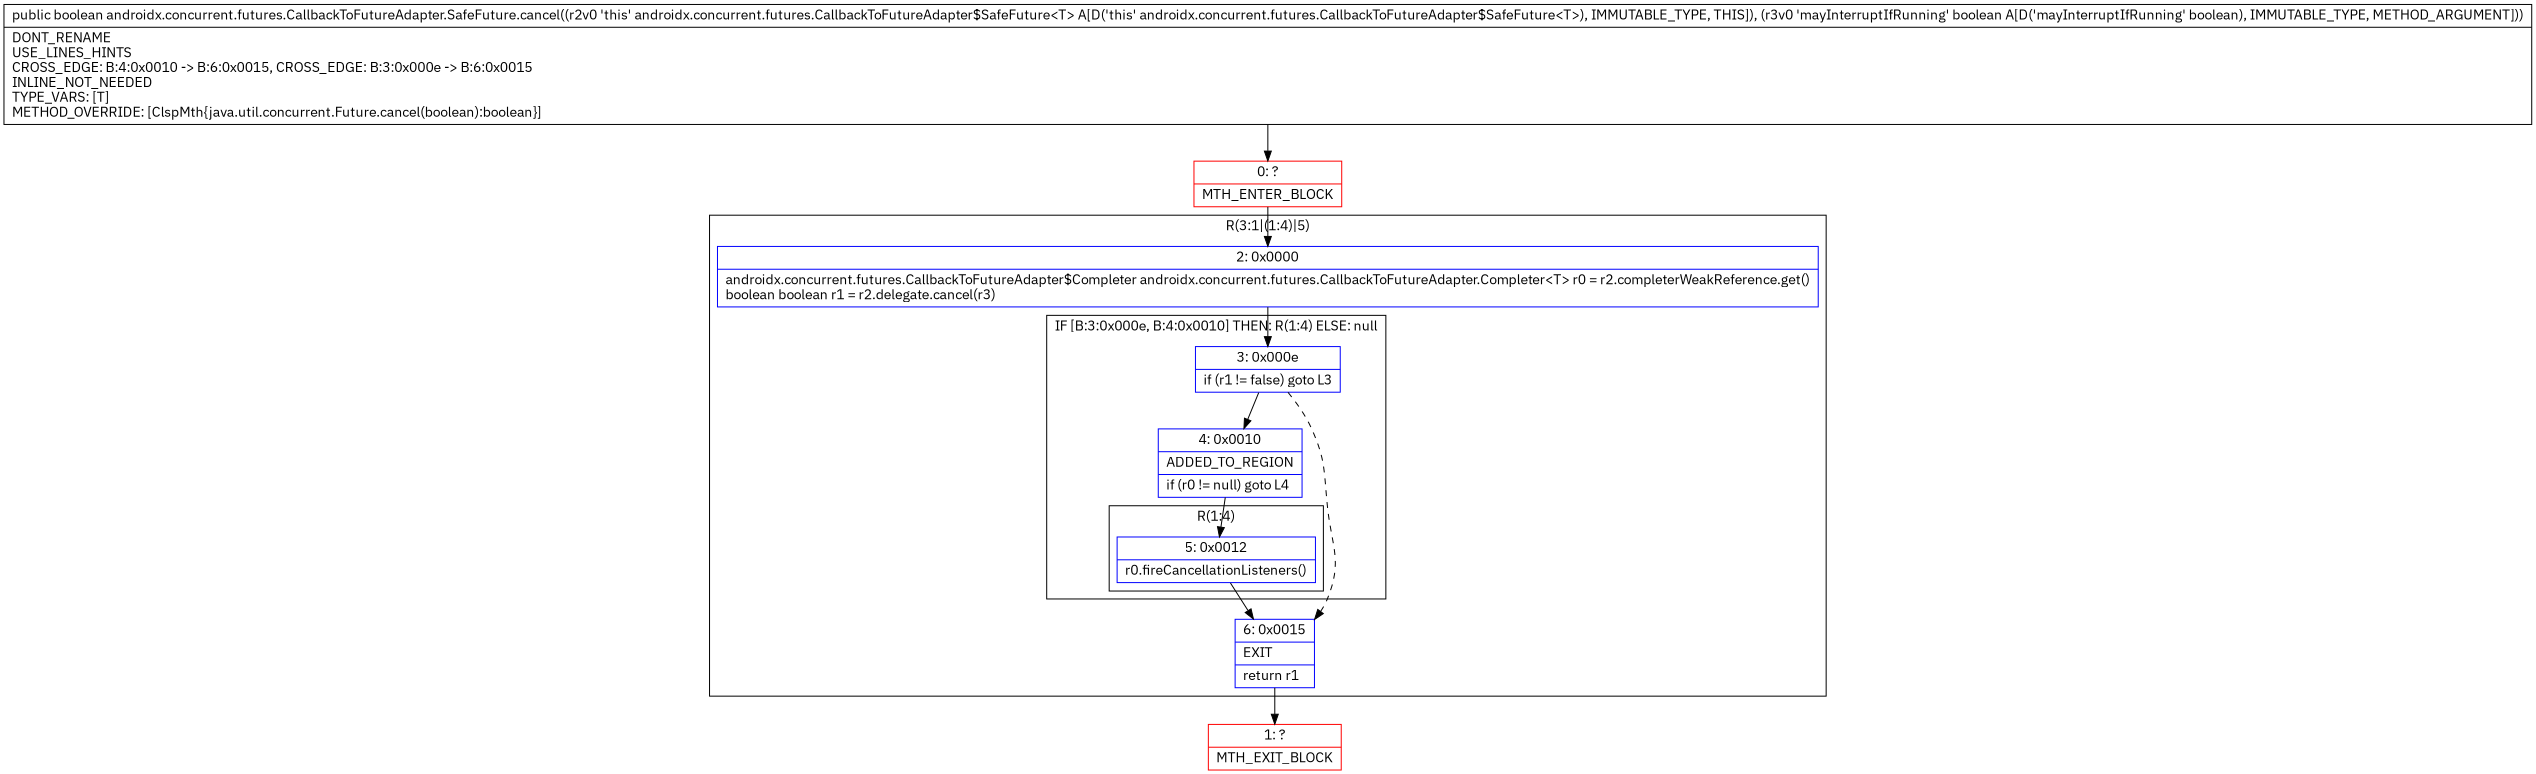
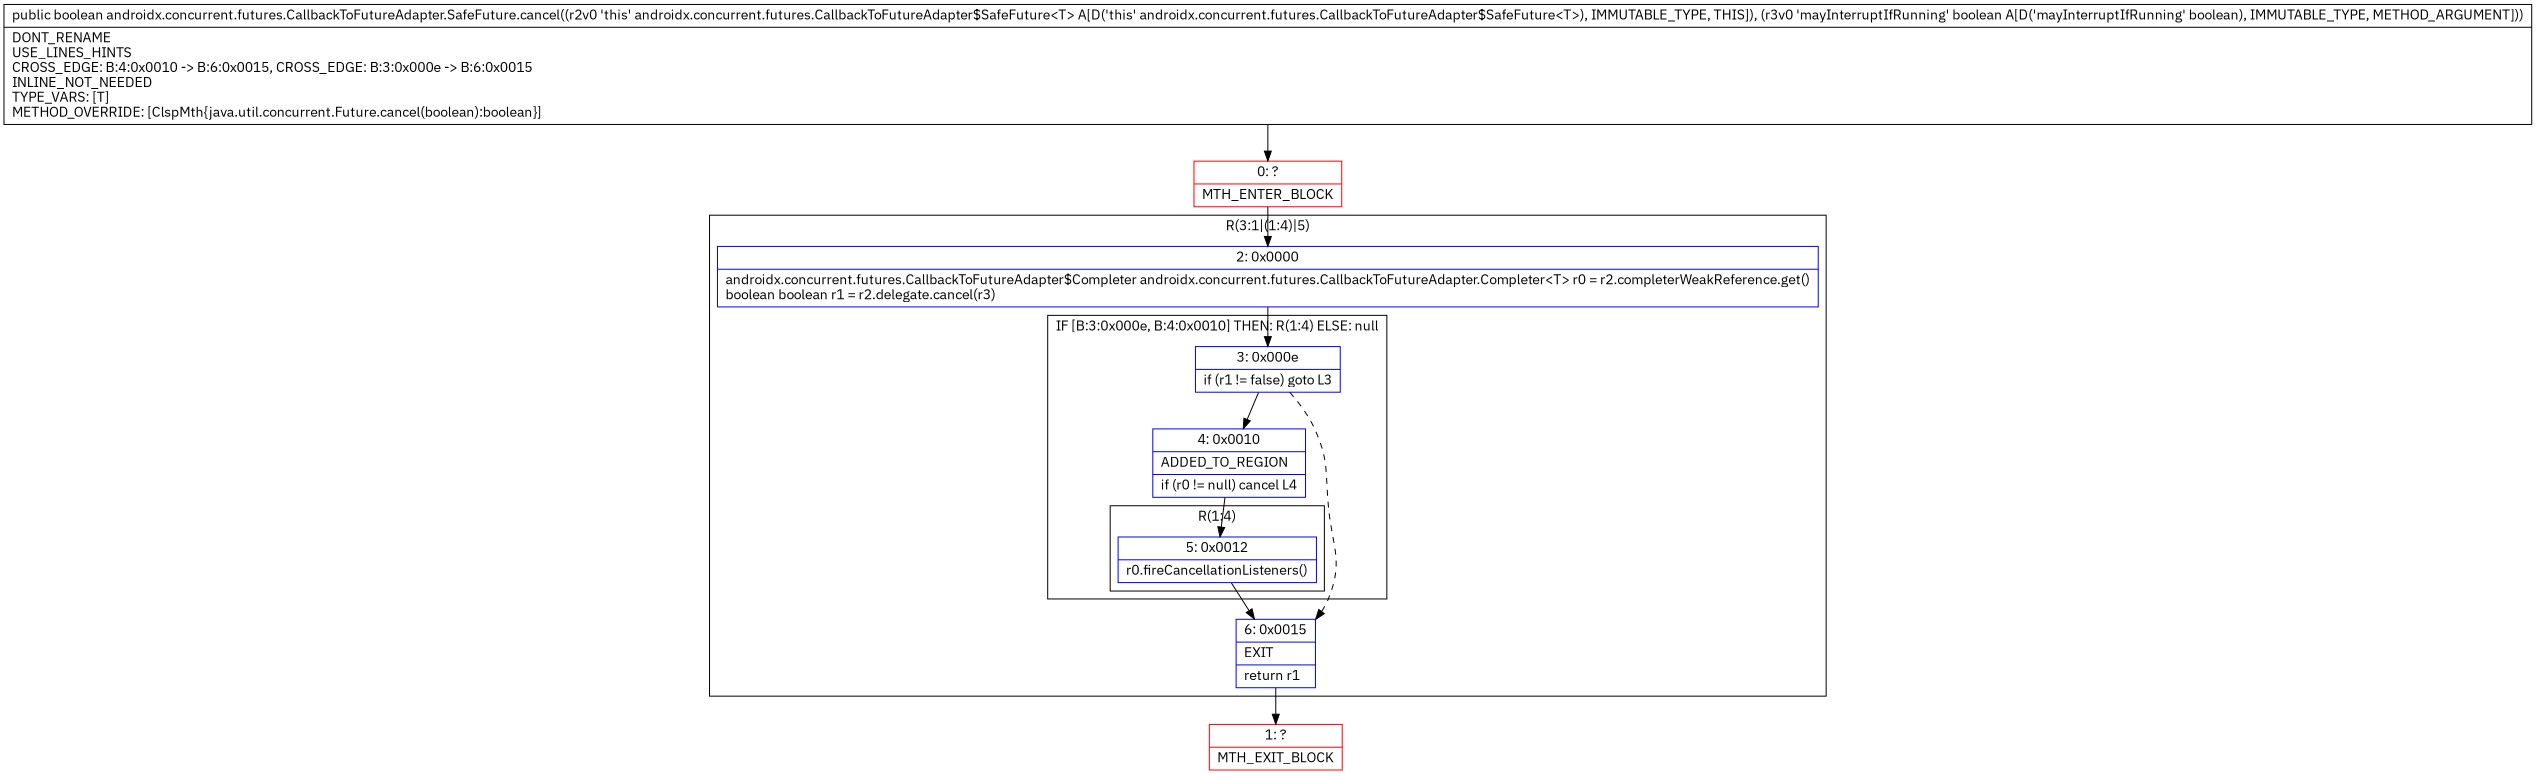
(1228, 485) -> (1229, 485)
